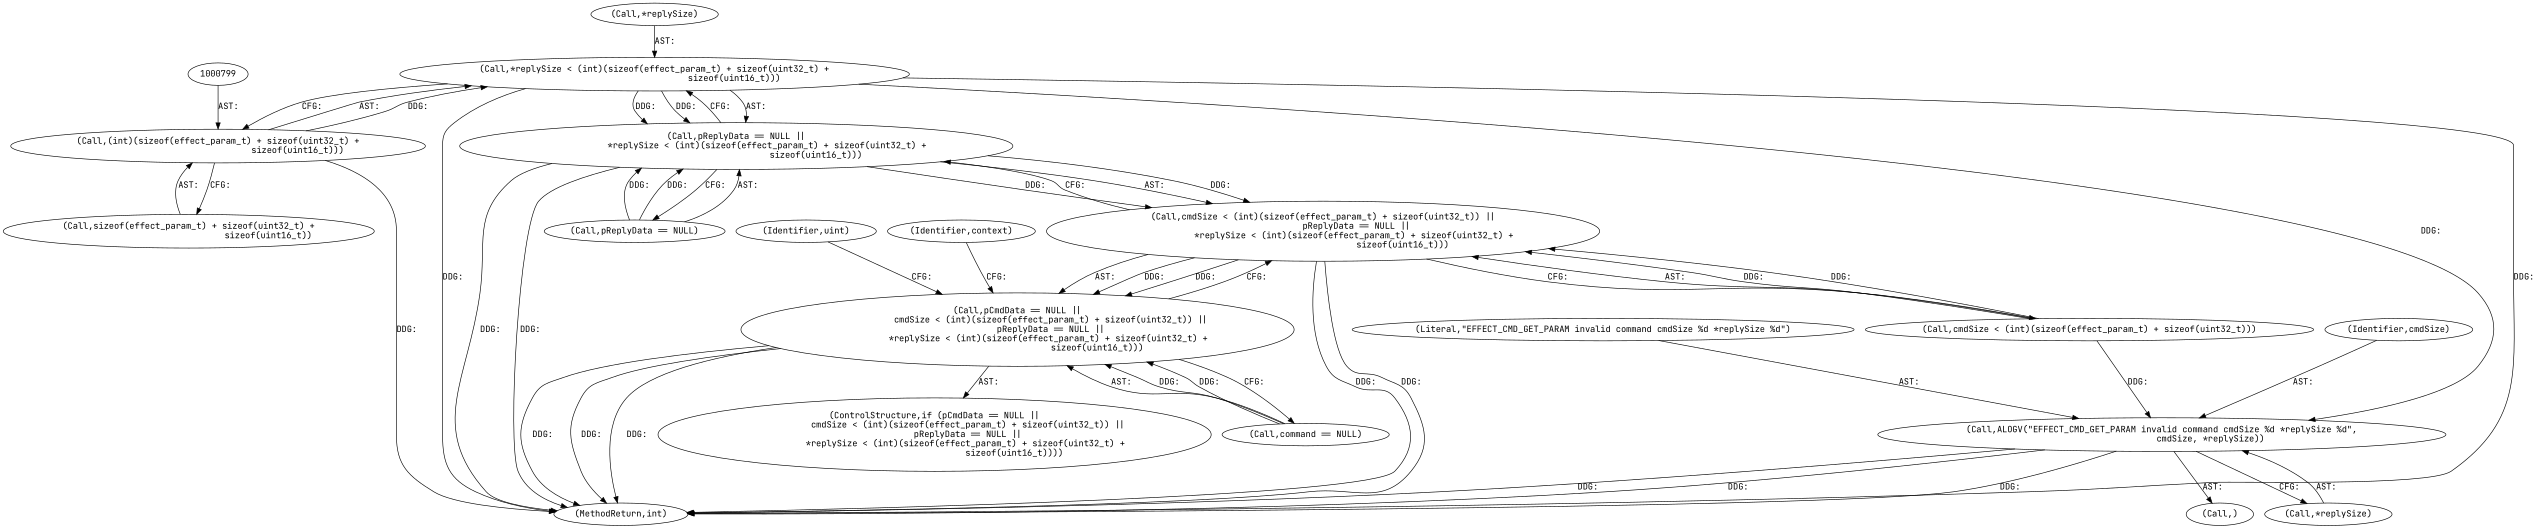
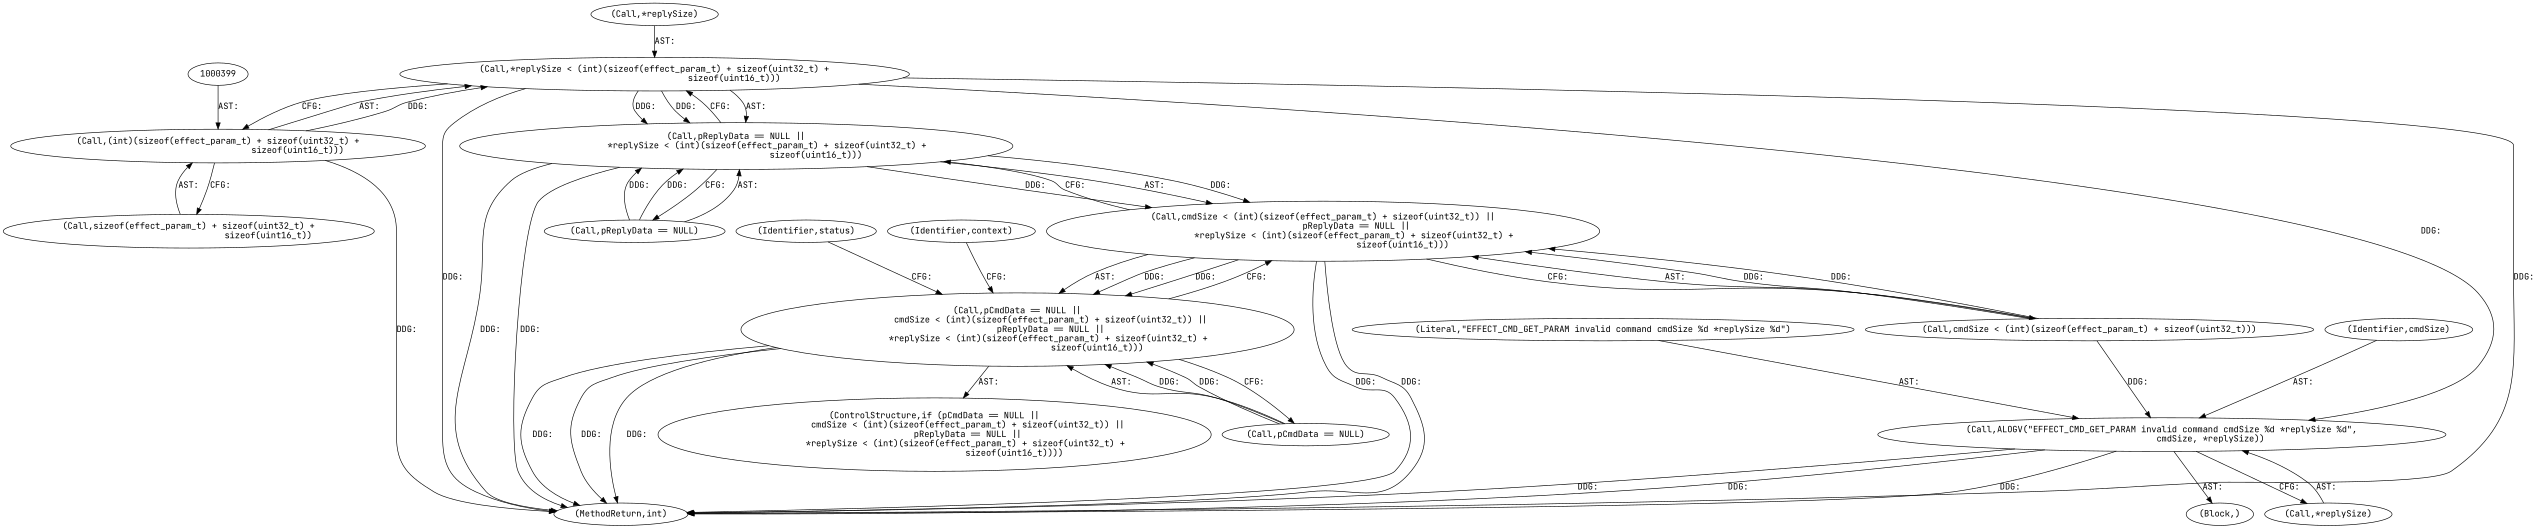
(218, 74) -> (218, 74)
(806, 231) -> (806, 231)
(1306, 435) -> (1306, 435)
(2220, 514) -> (2220, 514)
